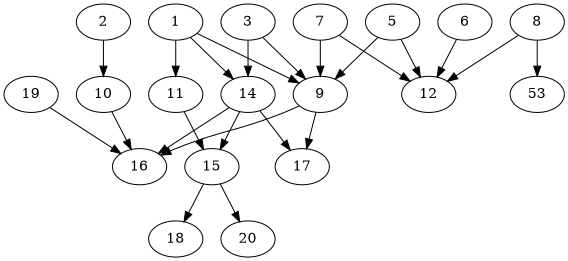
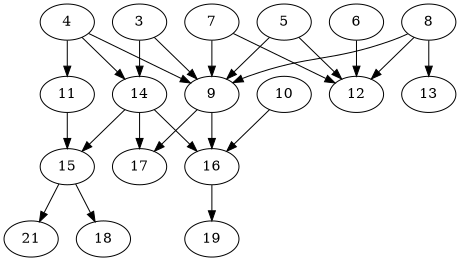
(103, 22) -> none
(176, 22) -> (67, 22)
none -> (330, 57)
(537, 94) -> (429, 94)
(81, 128) -> (212, 198)
(248, 239) -> (31, 239)
